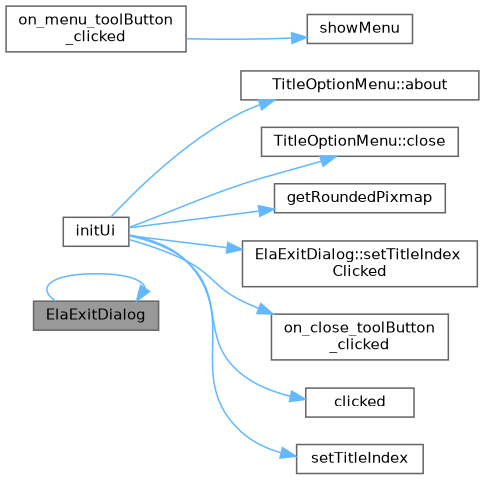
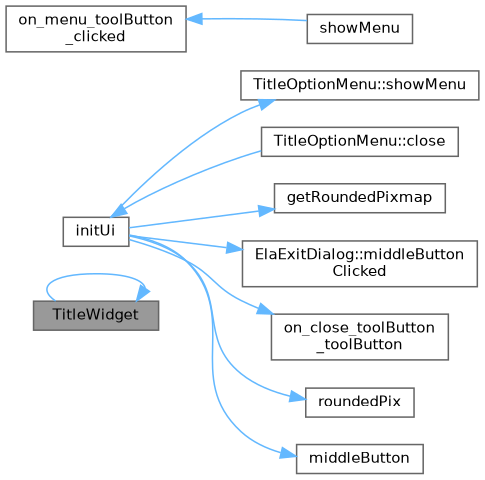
(239, 39) -> (254, 19)
(360, 85) -> (360, 85)
(224, 191) -> (191, 176)
(360, 264) -> (360, 264)
(96, 316) -> (96, 316)
(360, 337) -> (360, 337)
(360, 403) -> (360, 403)
(360, 459) -> (360, 459)
